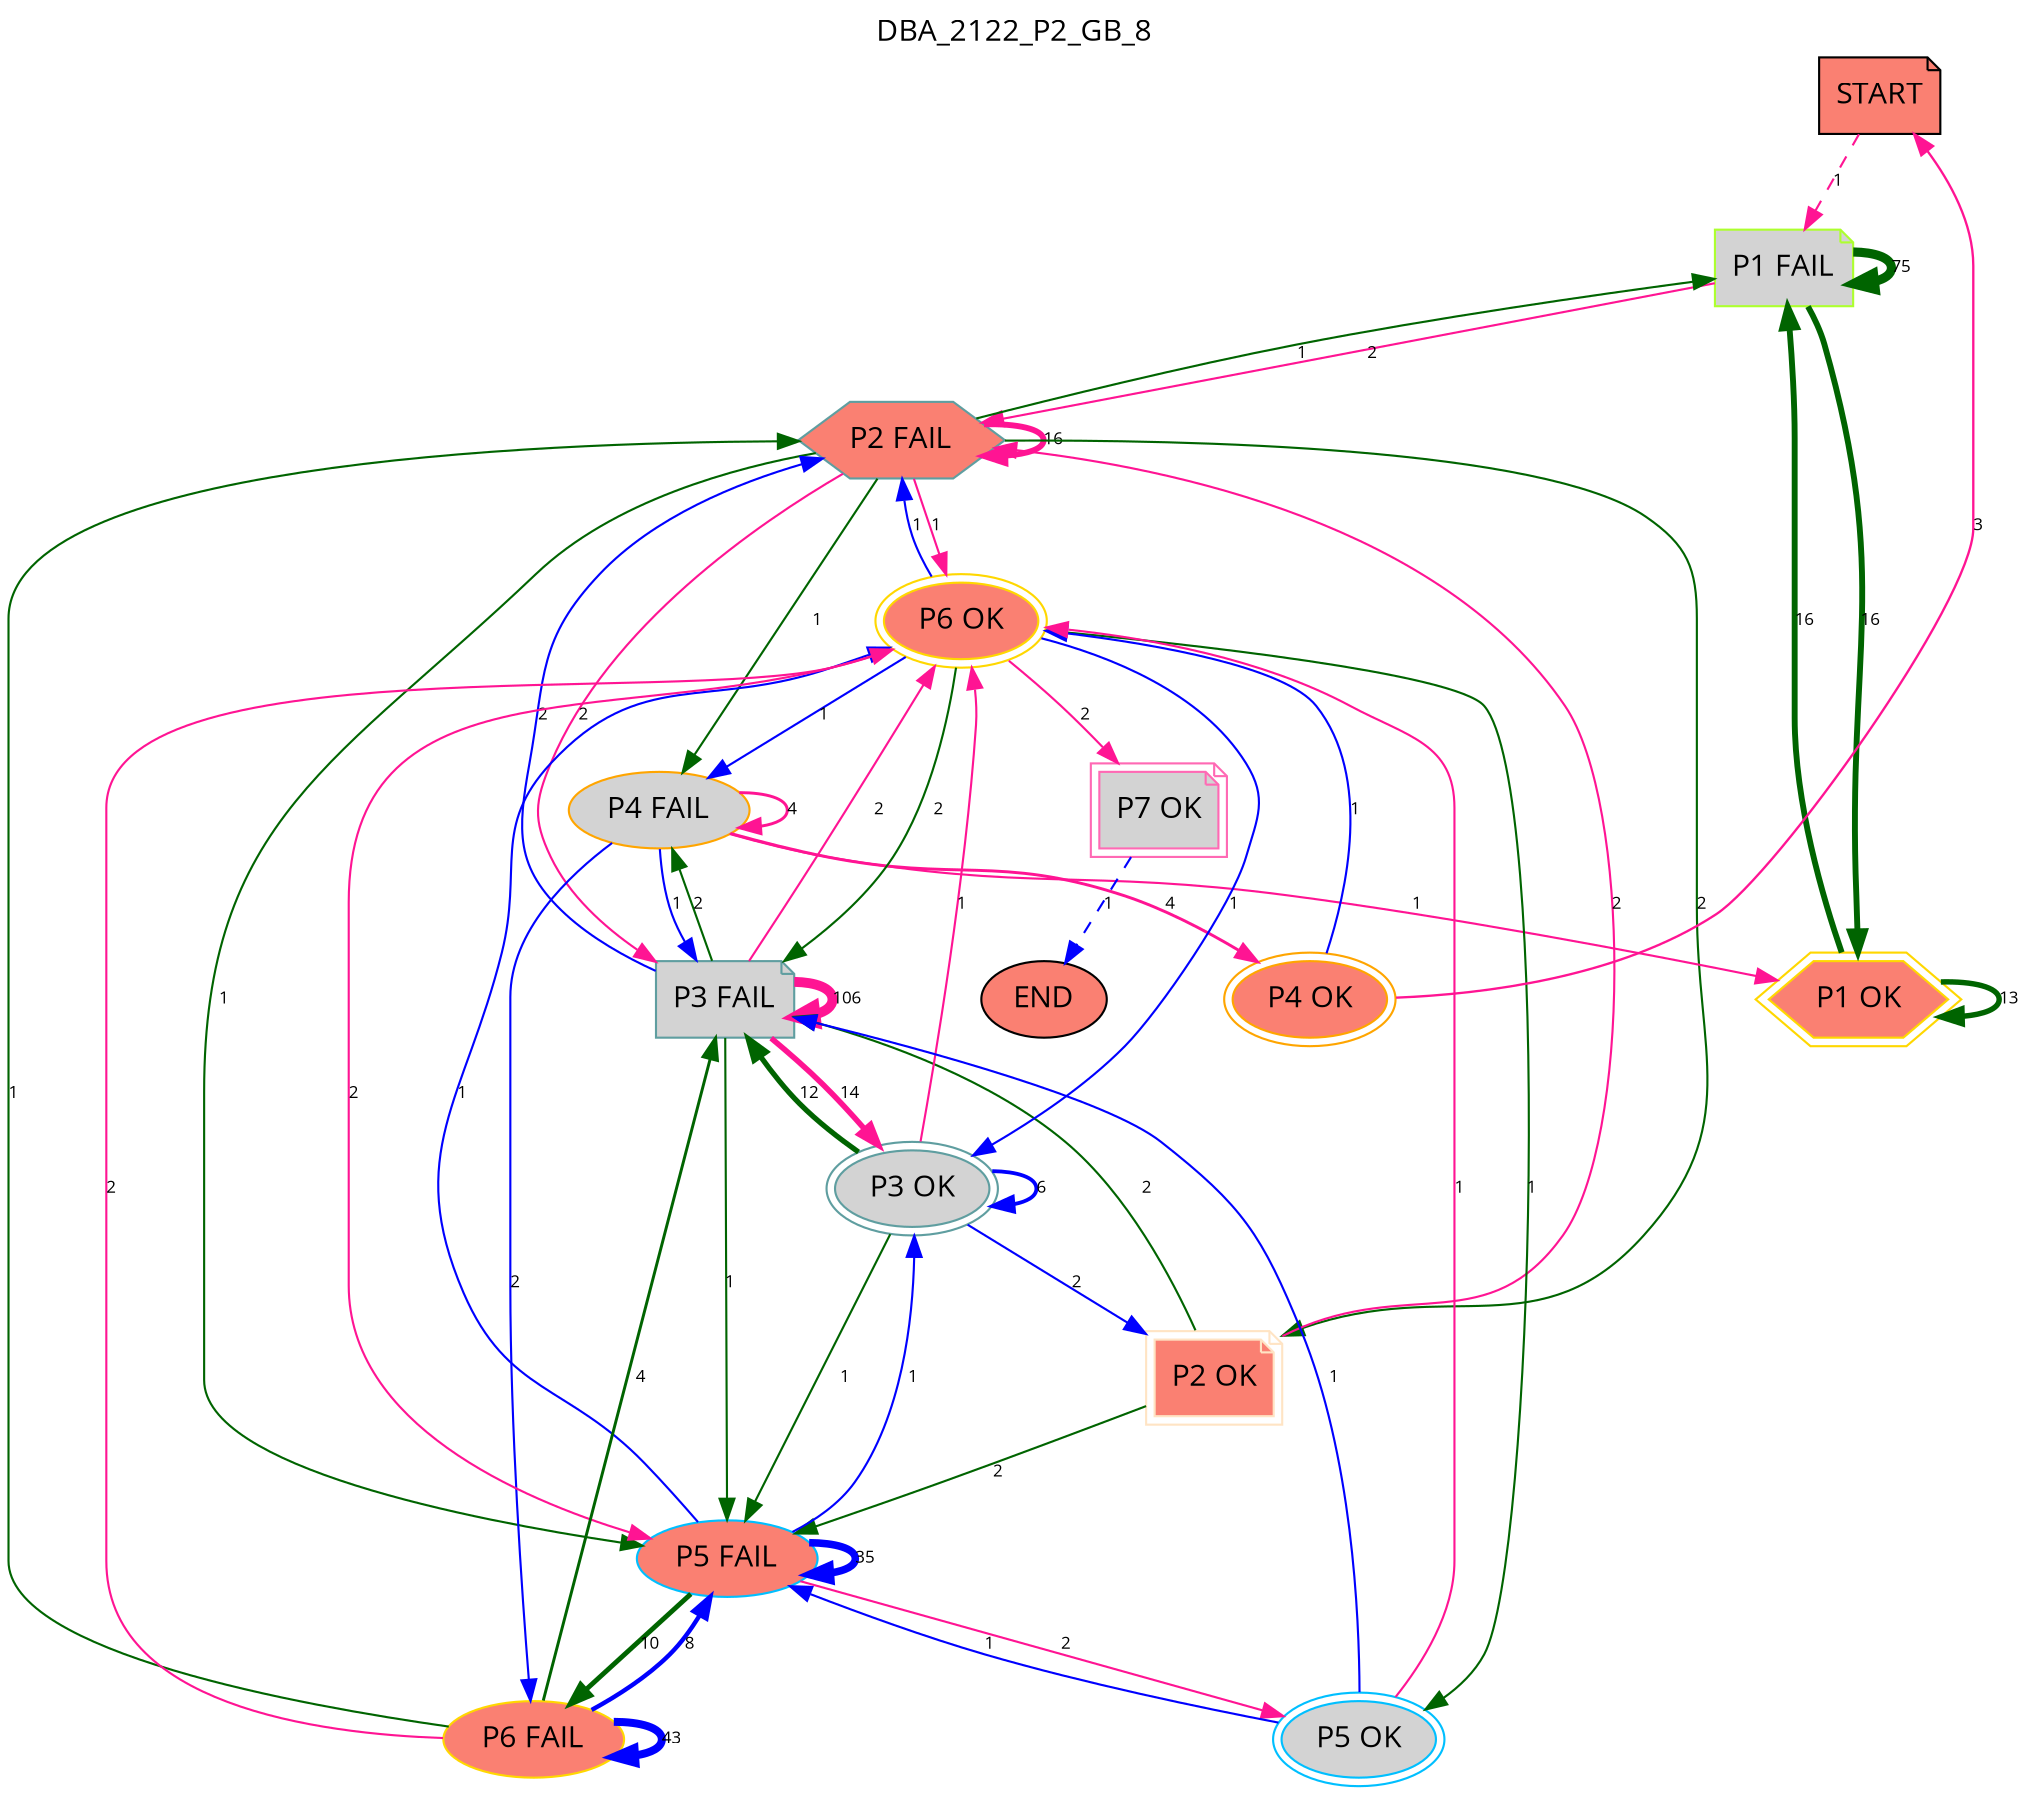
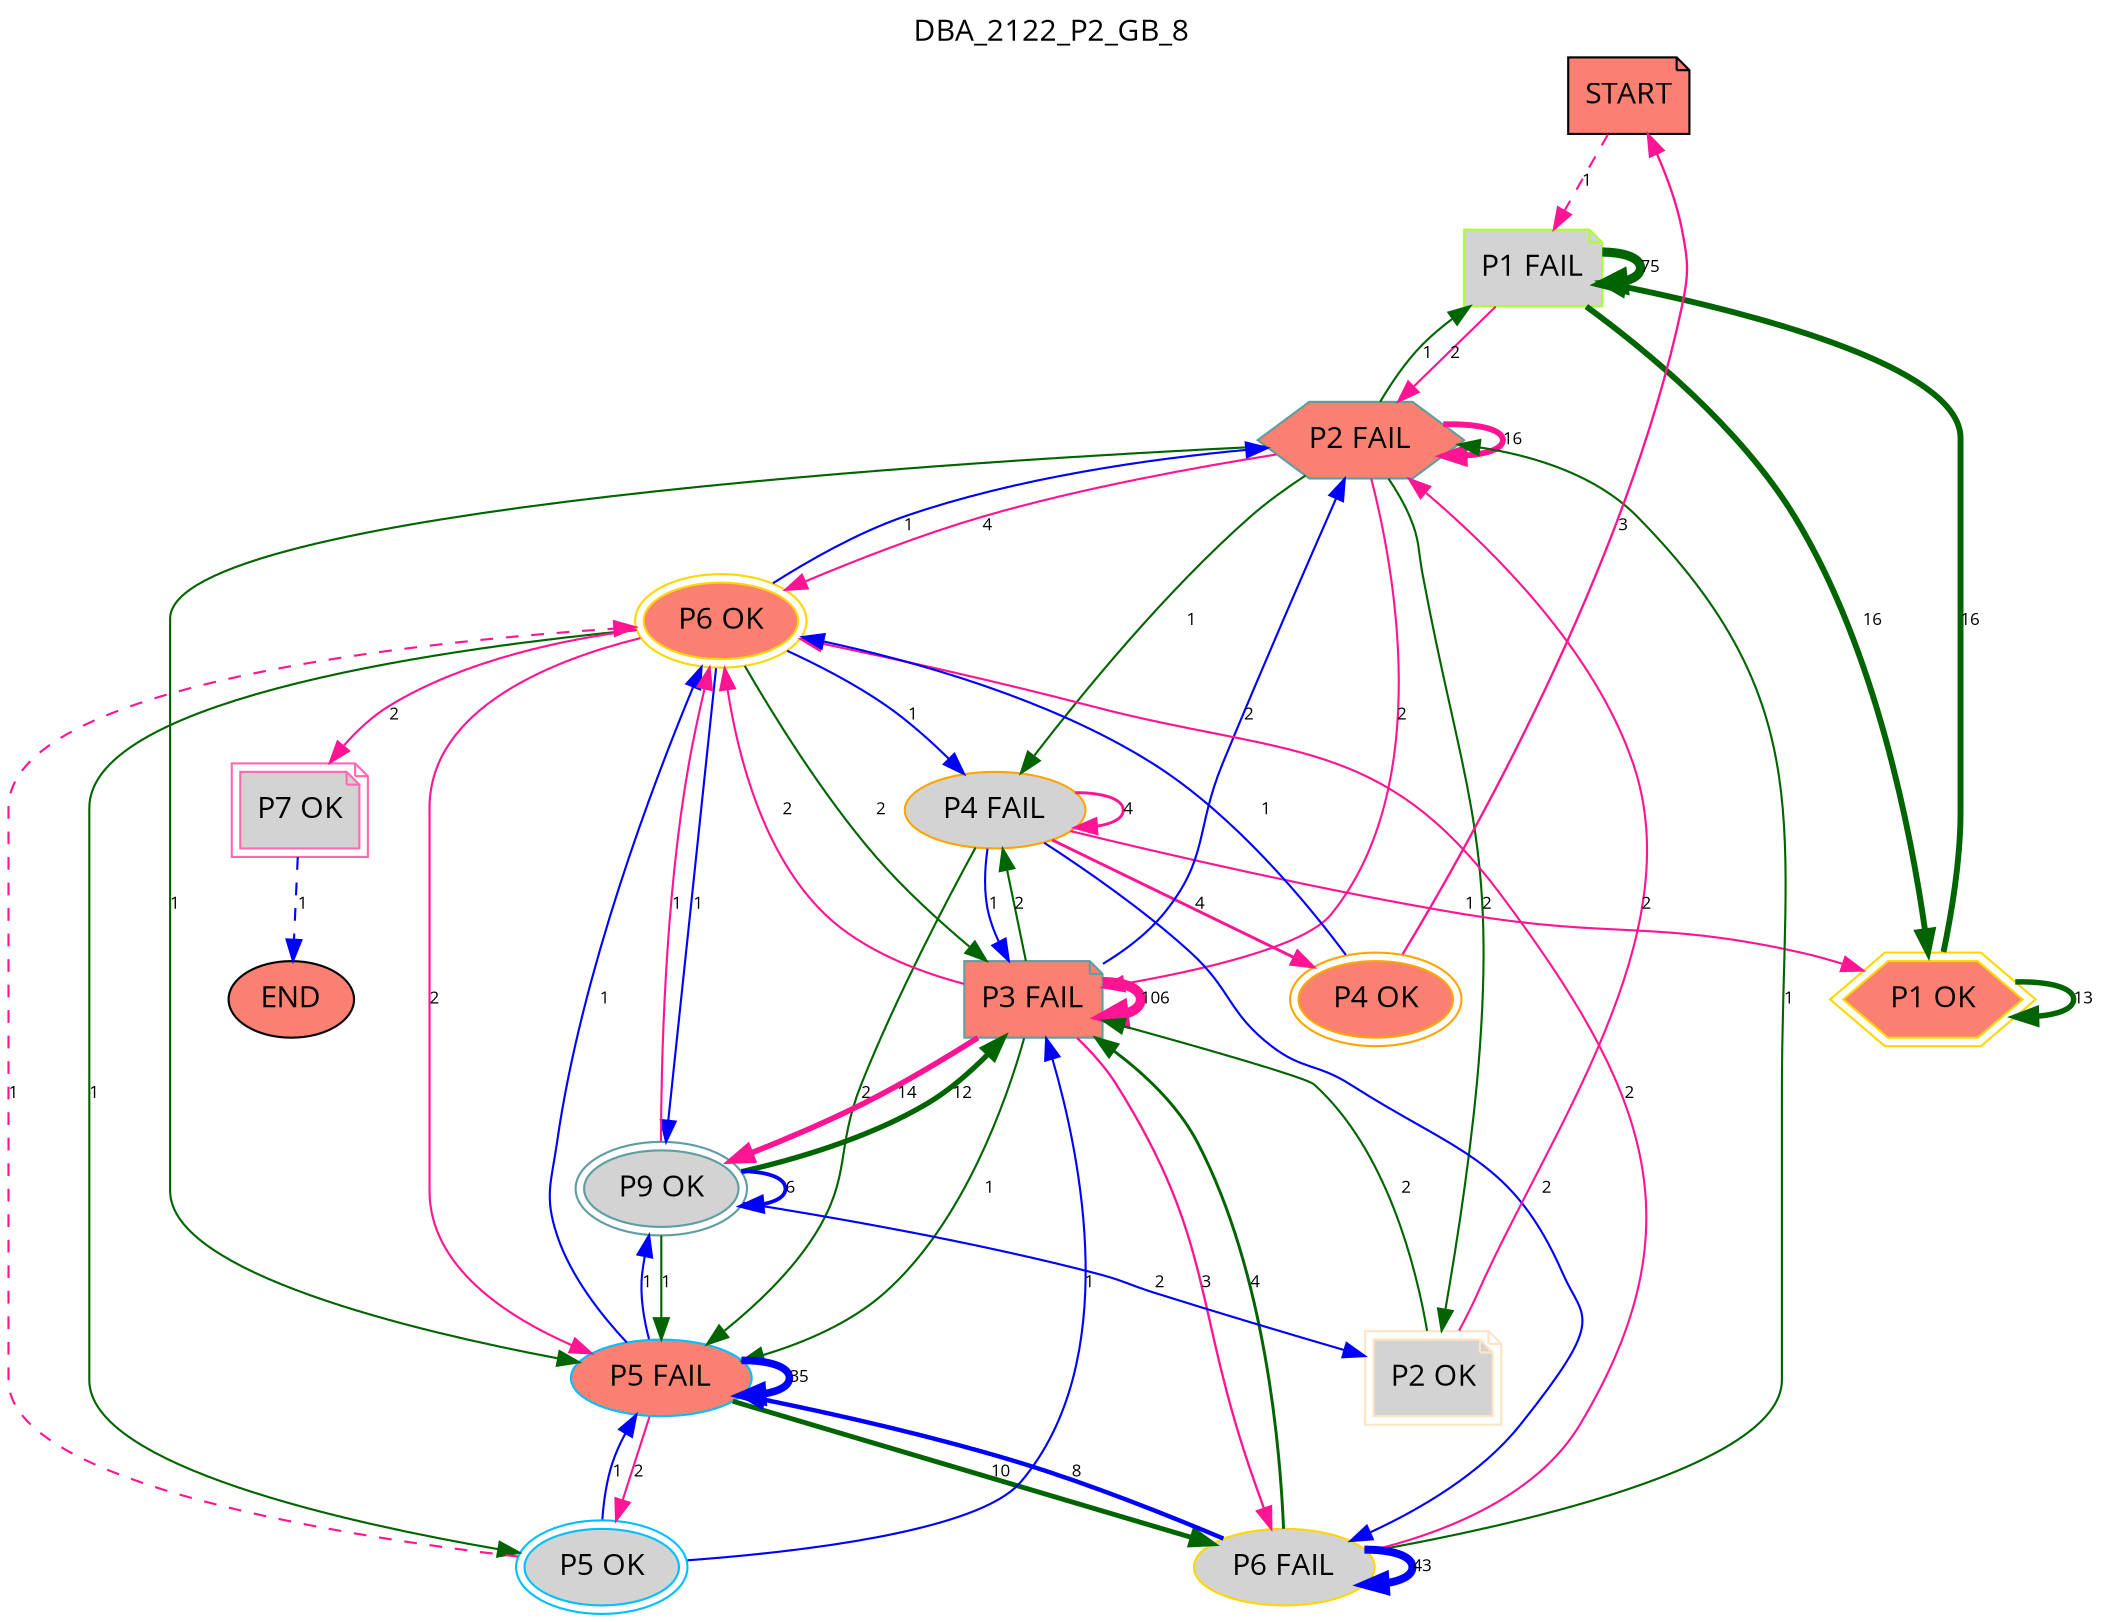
(937, 526) -> (988, 526)
(725, 999) -> (1033, 999)
(1454, 1035) -> (9, 1045)
(912, 1189) -> (661, 1189)
none -> (1195, 1262)
(1214, 1378) -> (1433, 1378)
(981, 1468) -> (861, 1084)
(534, 1739) -> (1284, 1567)
